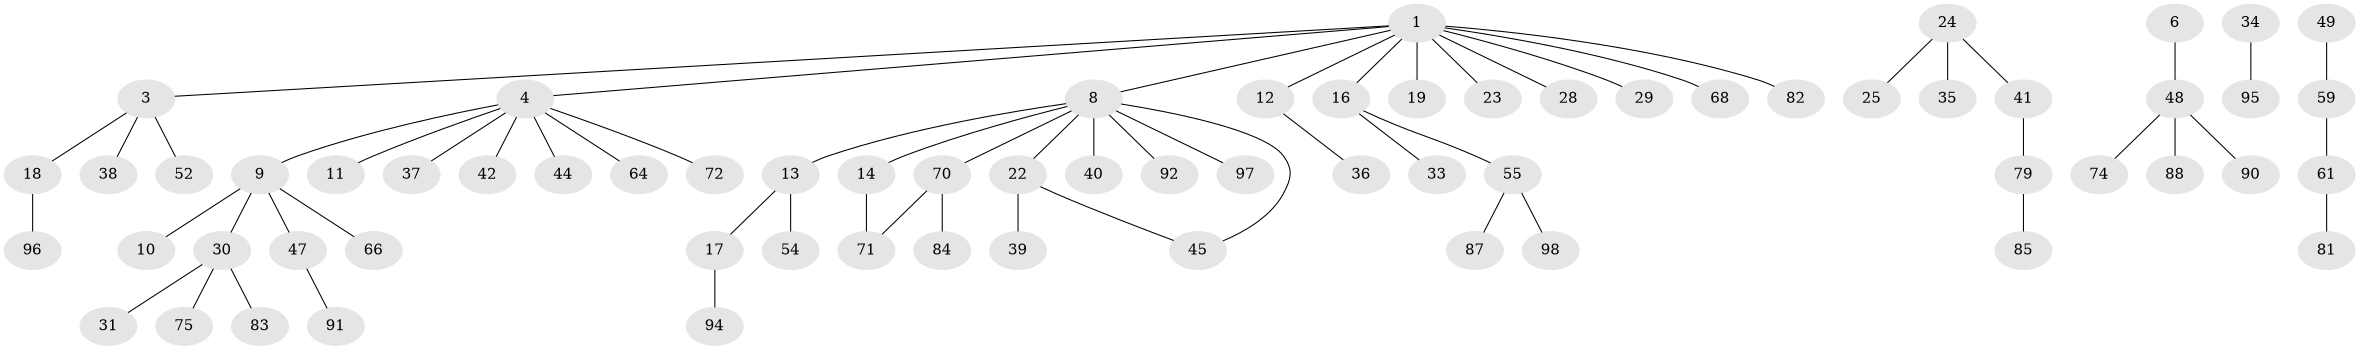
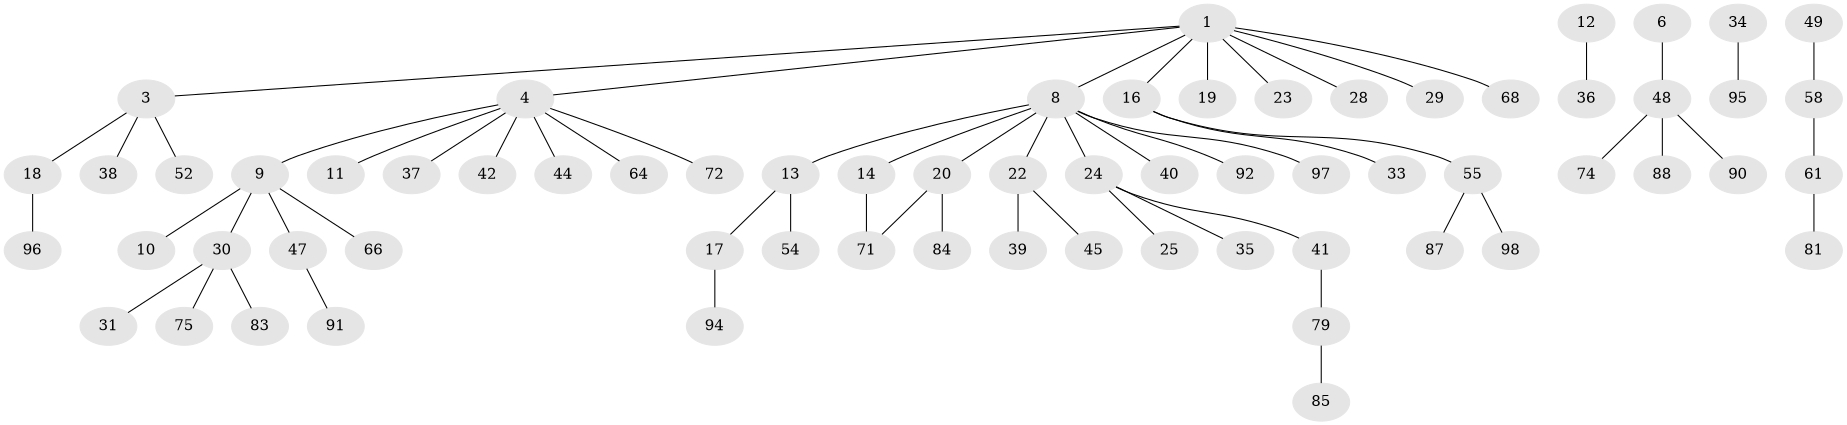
(1341, 61) -> none
(1796, 99) -> none
(2327, 99) -> (1814, 99)
(1262, 141) -> (1075, 137)
(942, 175) -> (942, 175)
